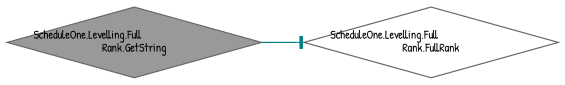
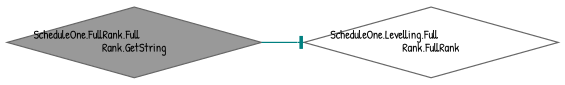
(134, 42) -> (134, 42)
